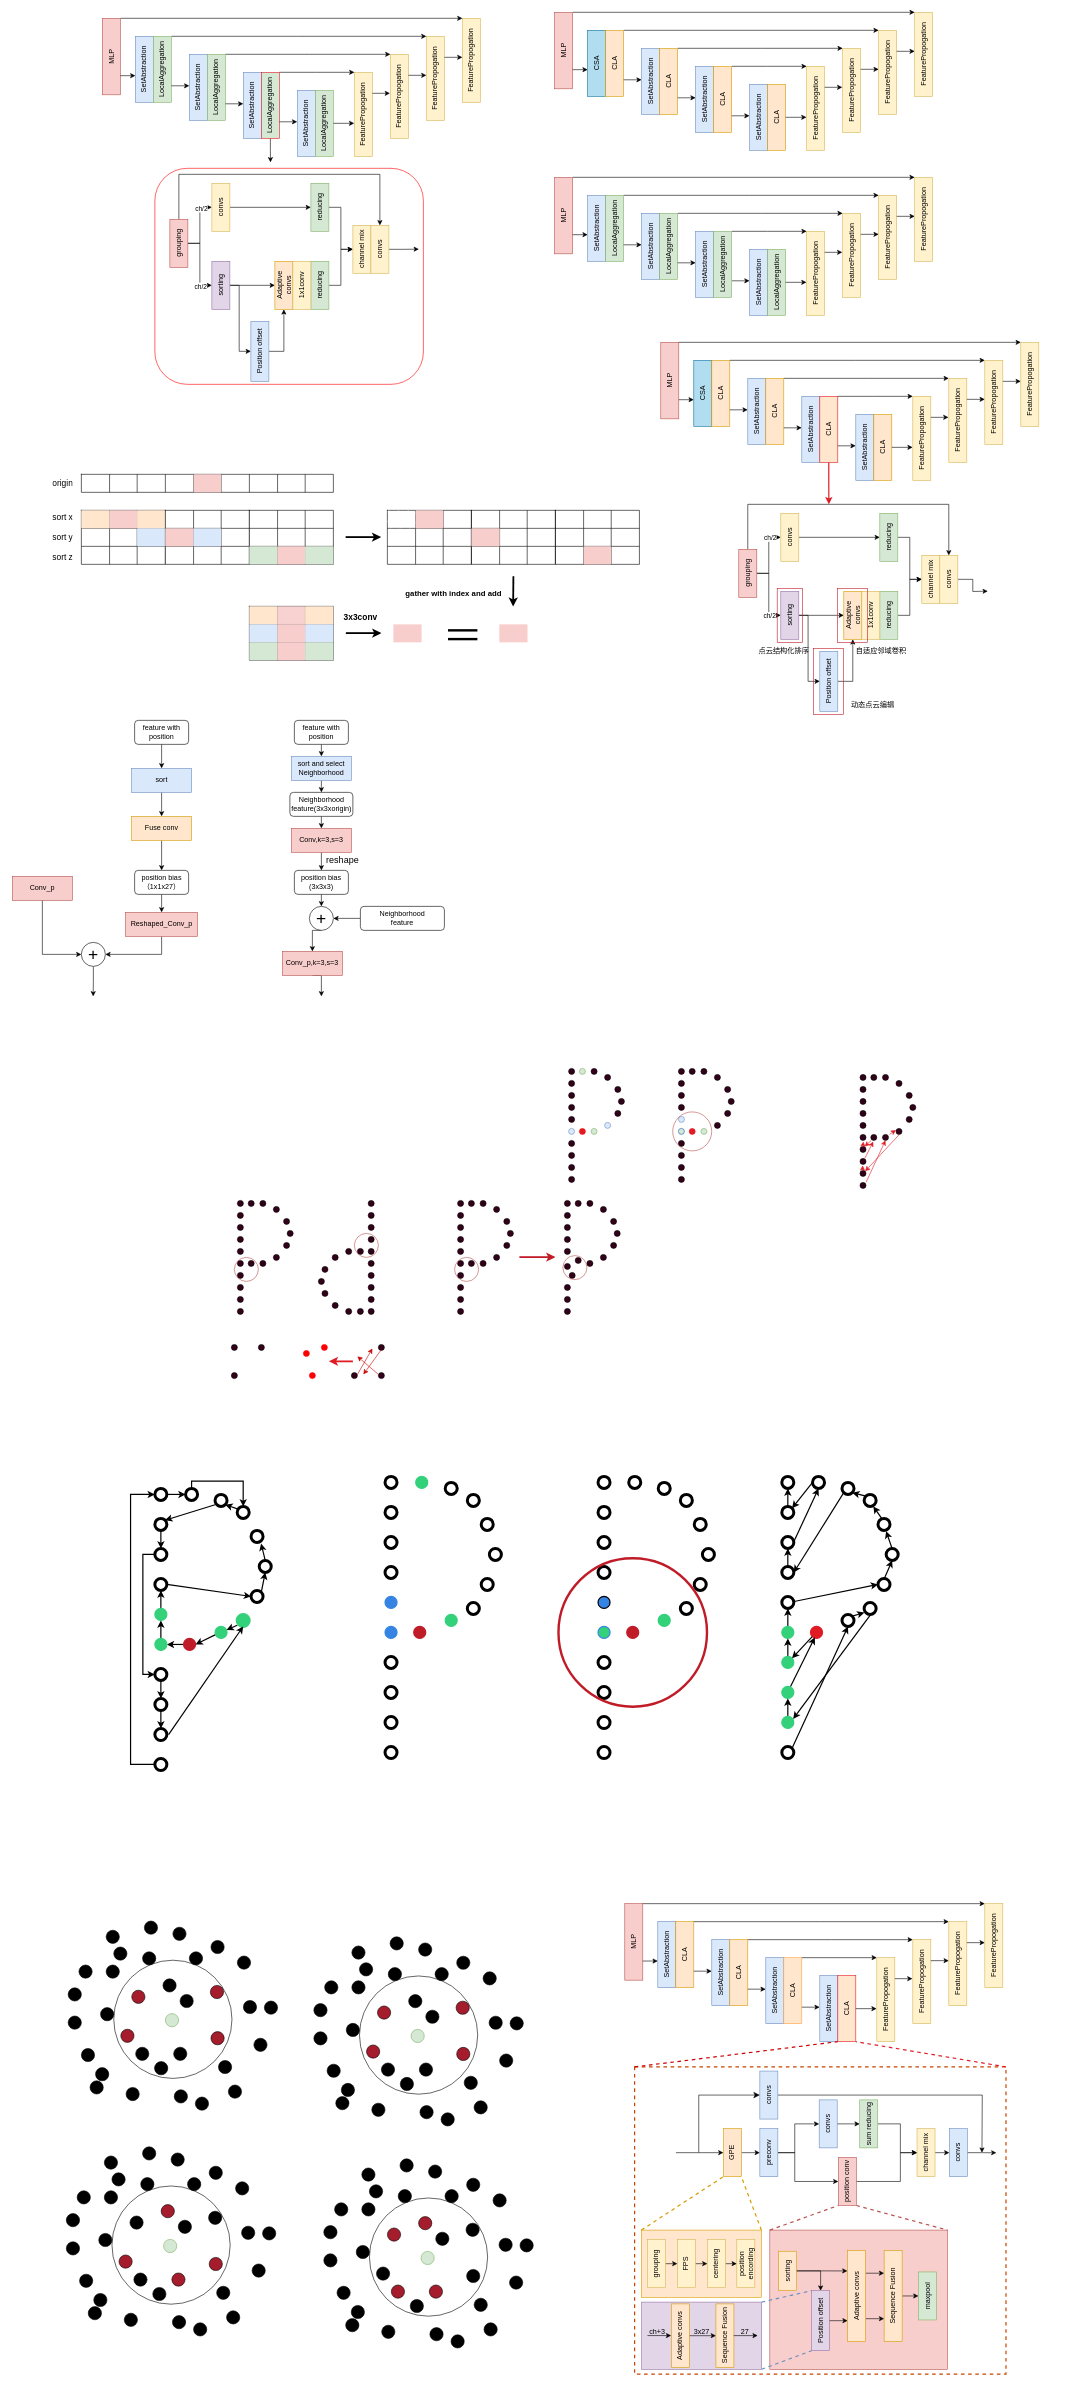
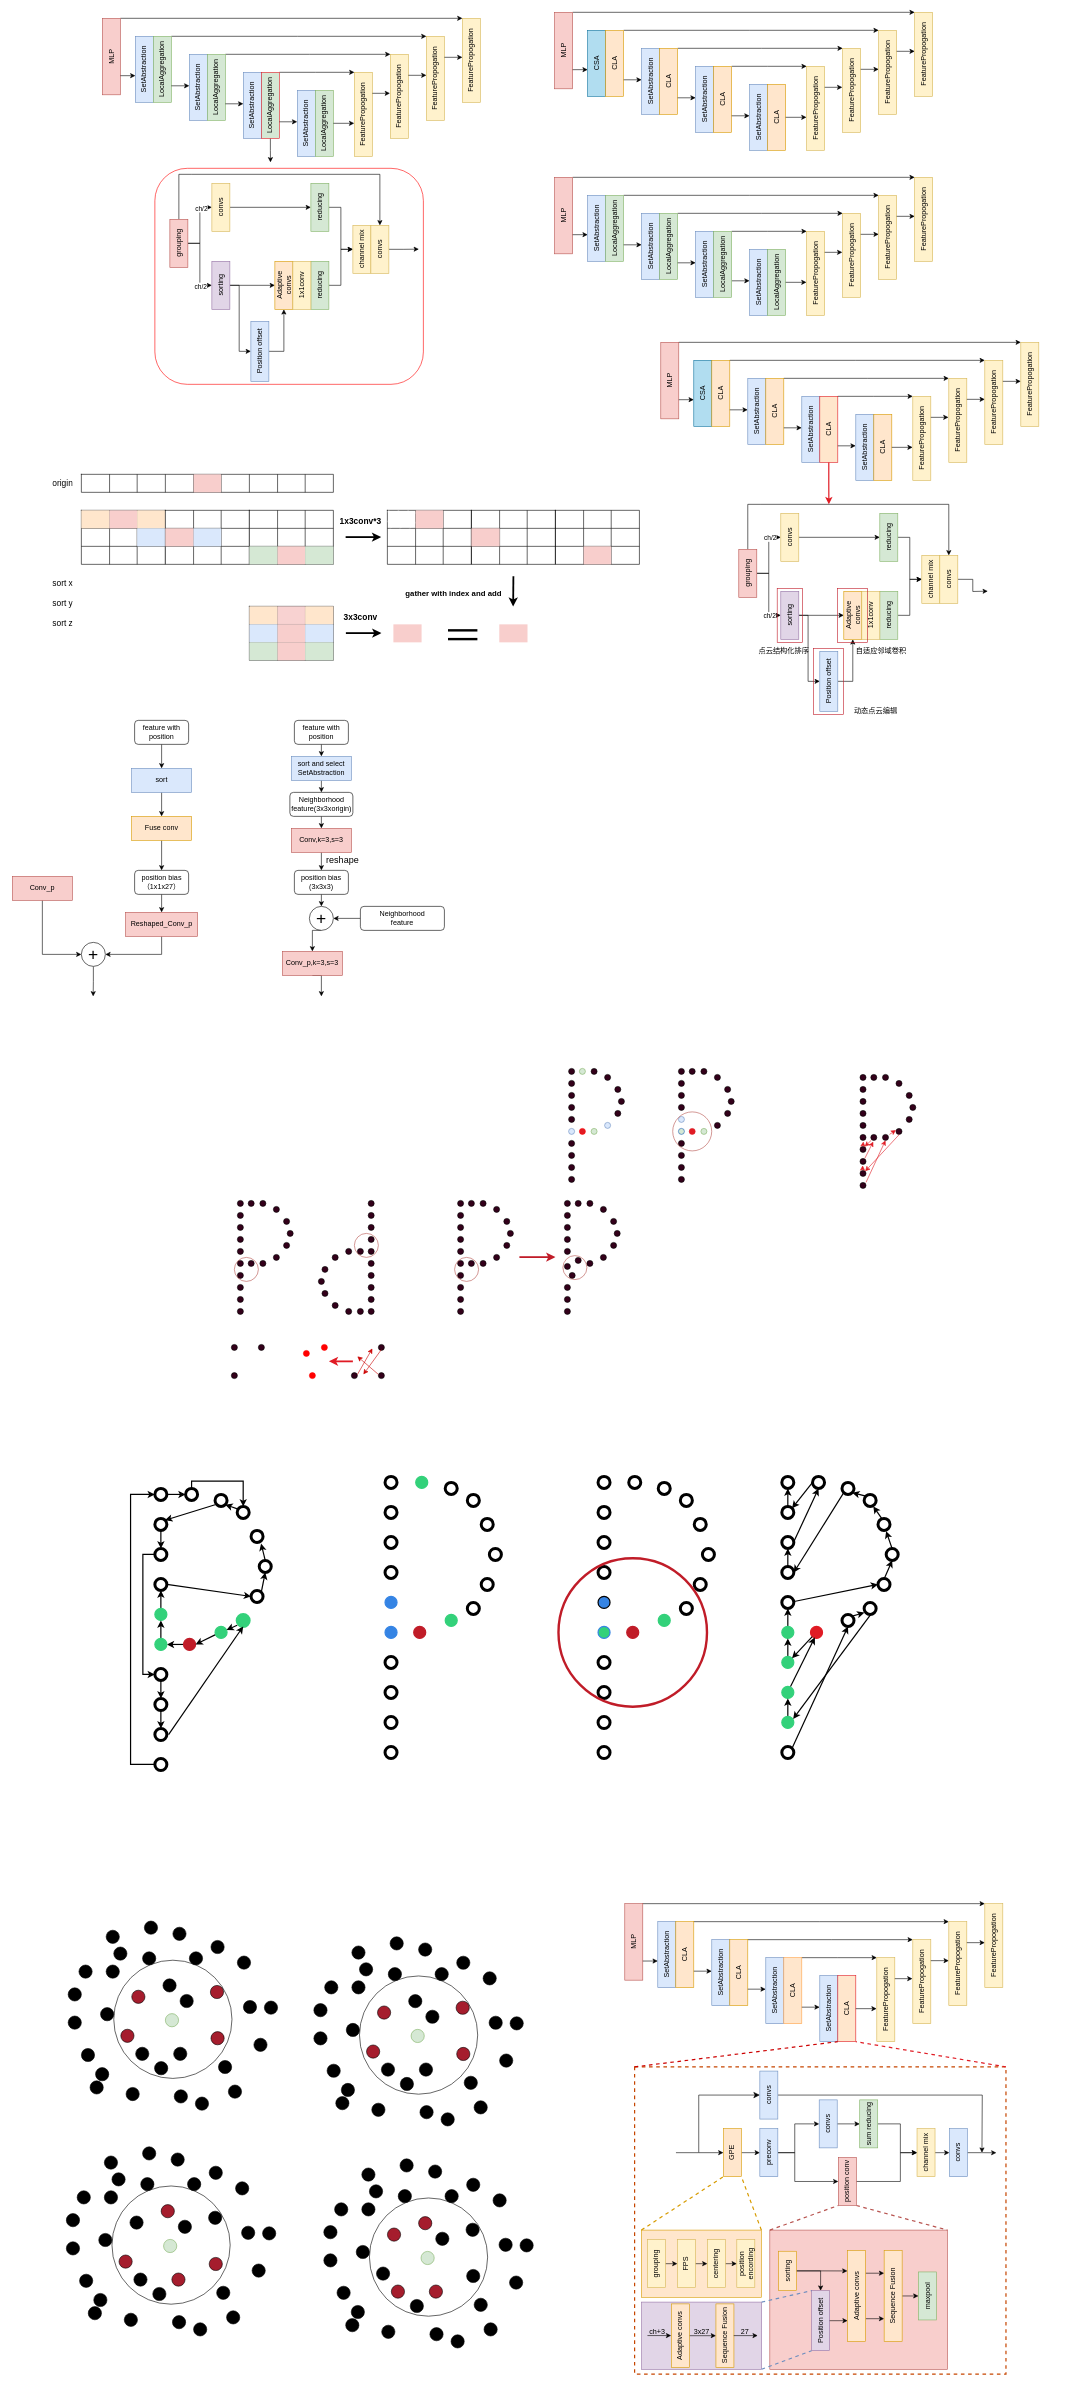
none -> (360, 519)
(66, 537) -> (66, 603)
(872, 705) -> (875, 711)
(321, 768) -> (321, 768)
